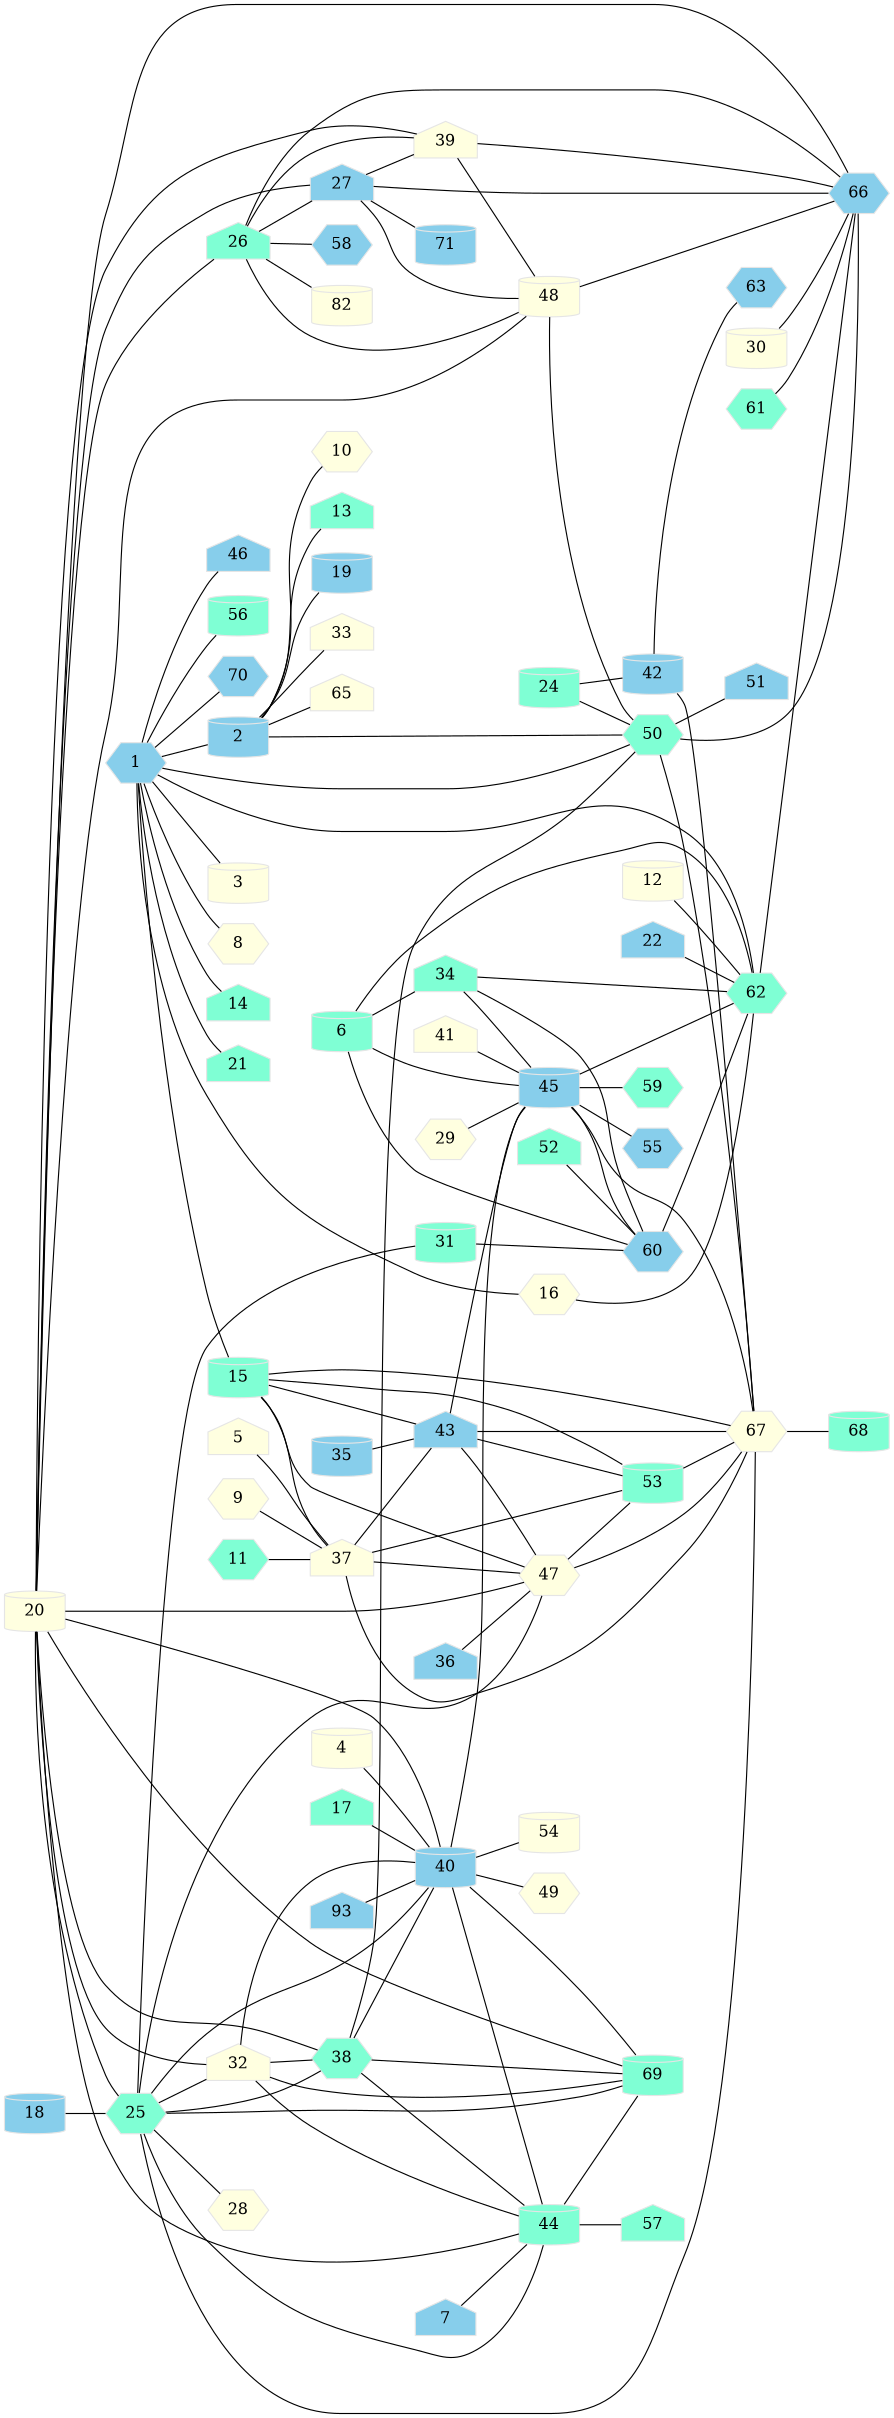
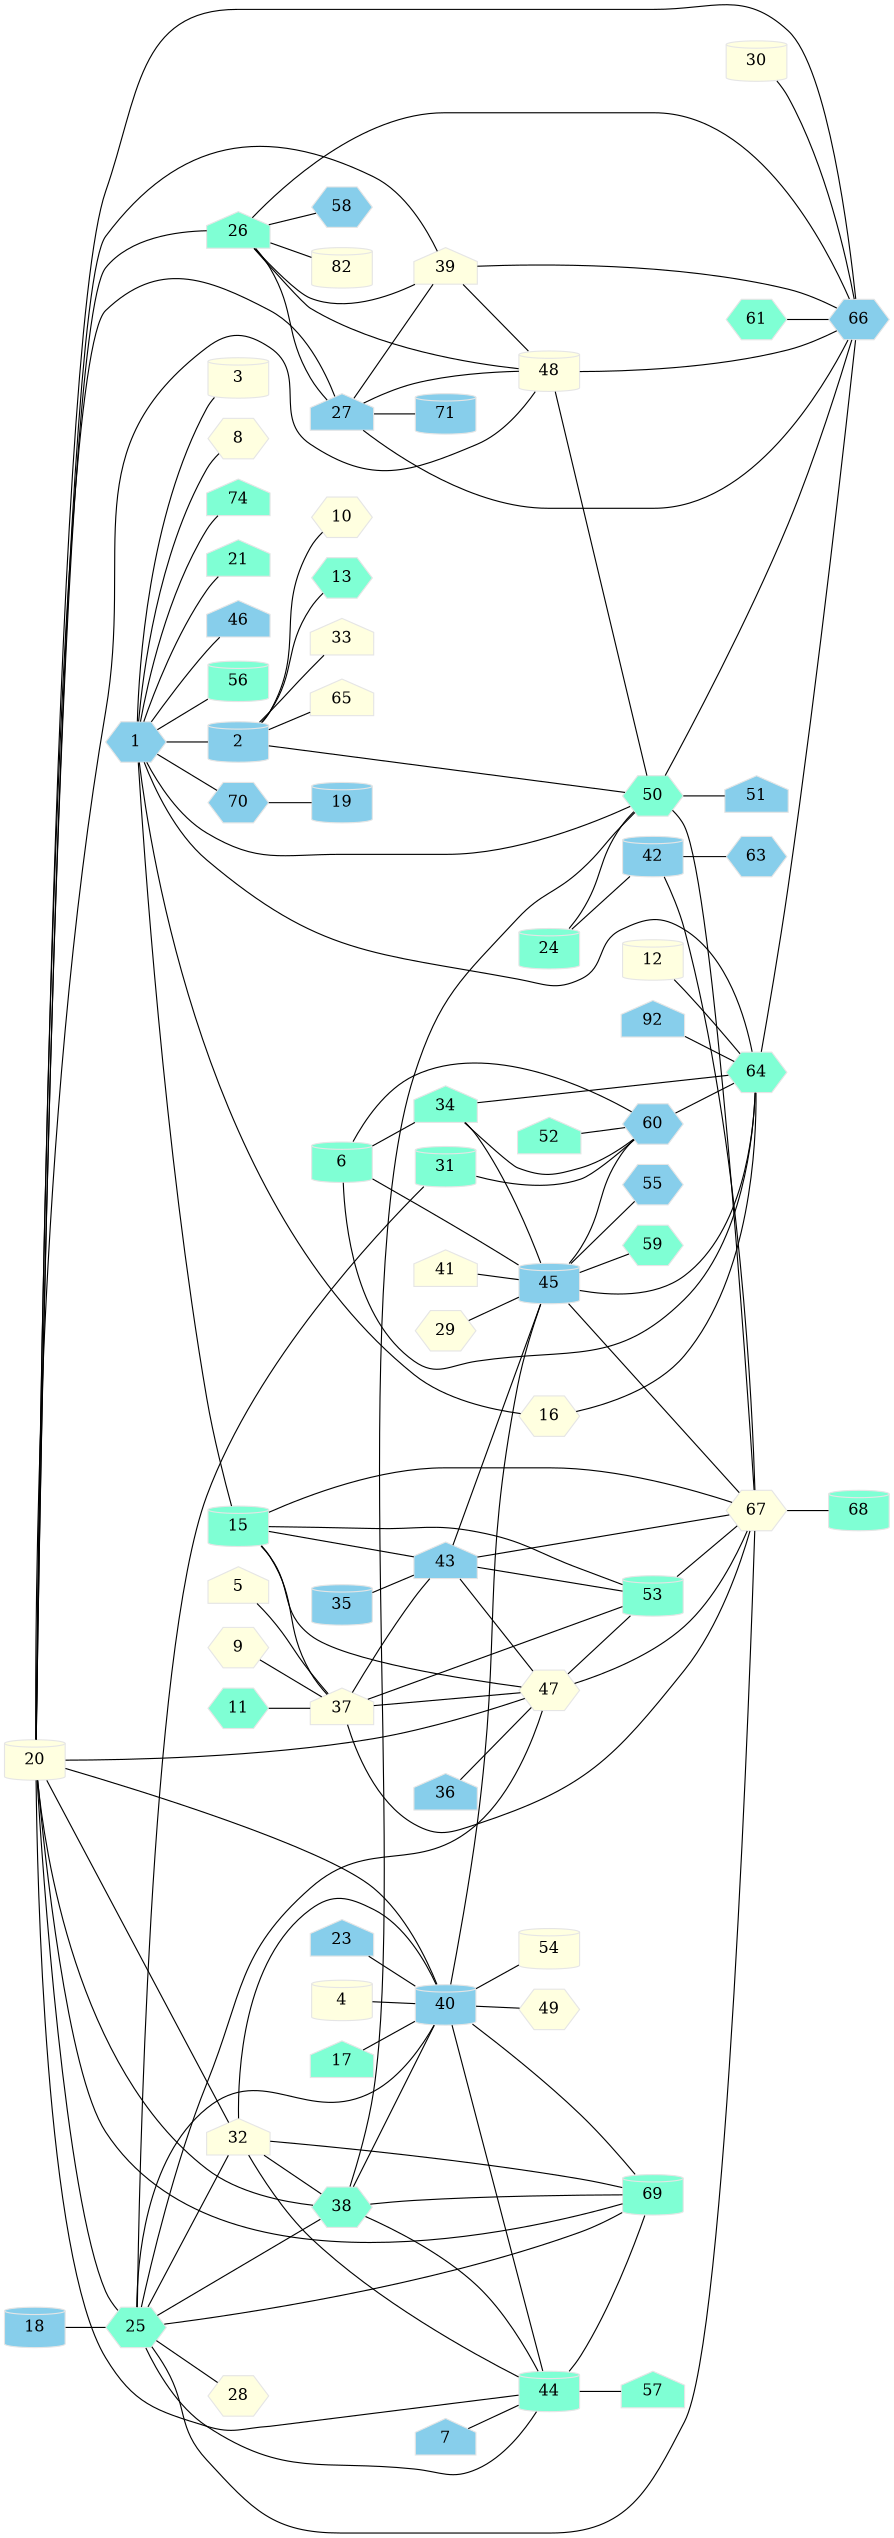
(342, 512) -> (342, 578)
(298, 628) -> (290, 803)
(653, 942) -> (653, 1021)
(757, 993) -> (757, 1072)
(238, 1005) -> (238, 499)
(342, 1912) -> (342, 1940)
